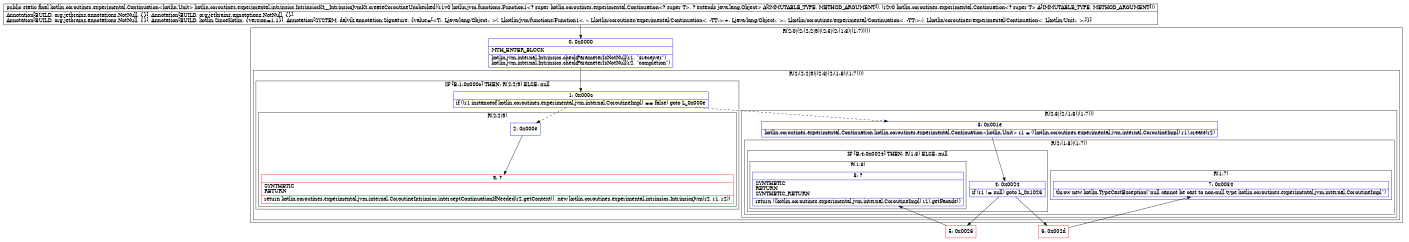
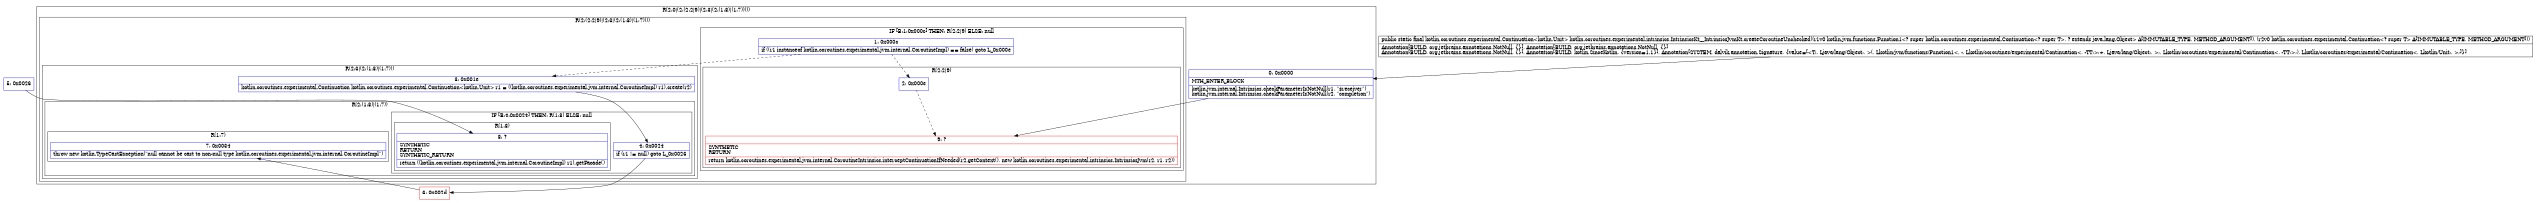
(581, 78) -> (1113, 117)
(514, 153) -> (925, 112)
(1007, 193) -> (651, 154)
(985, 209) -> none
(961, 232) -> (19, 84)
